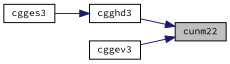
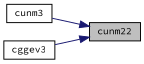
(29, 13) -> none
(115, 13) -> (29, 13)
